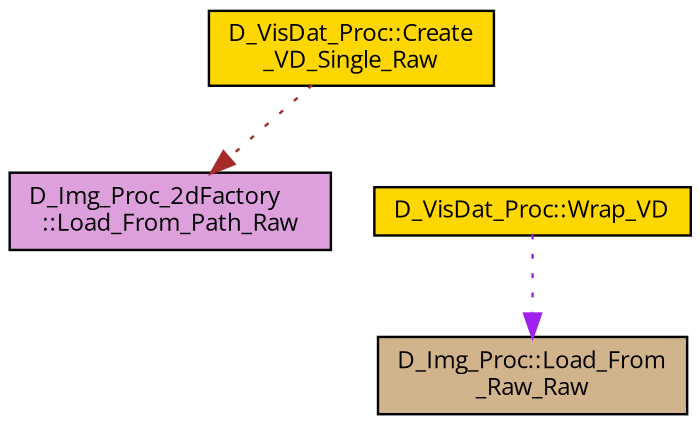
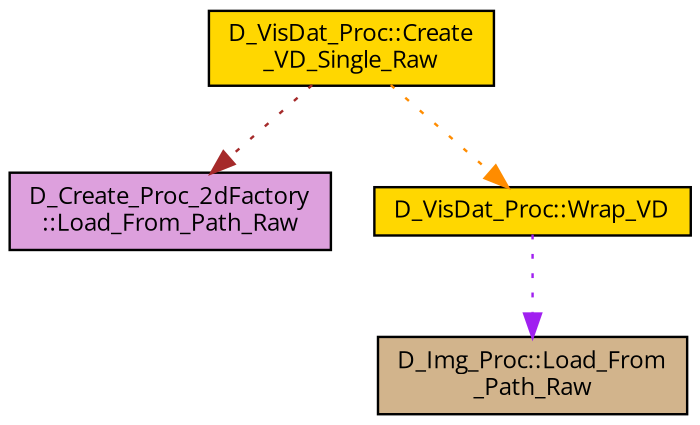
none -> (440, 128)
(170, 211) -> (170, 211)
(533, 376) -> (533, 376)
